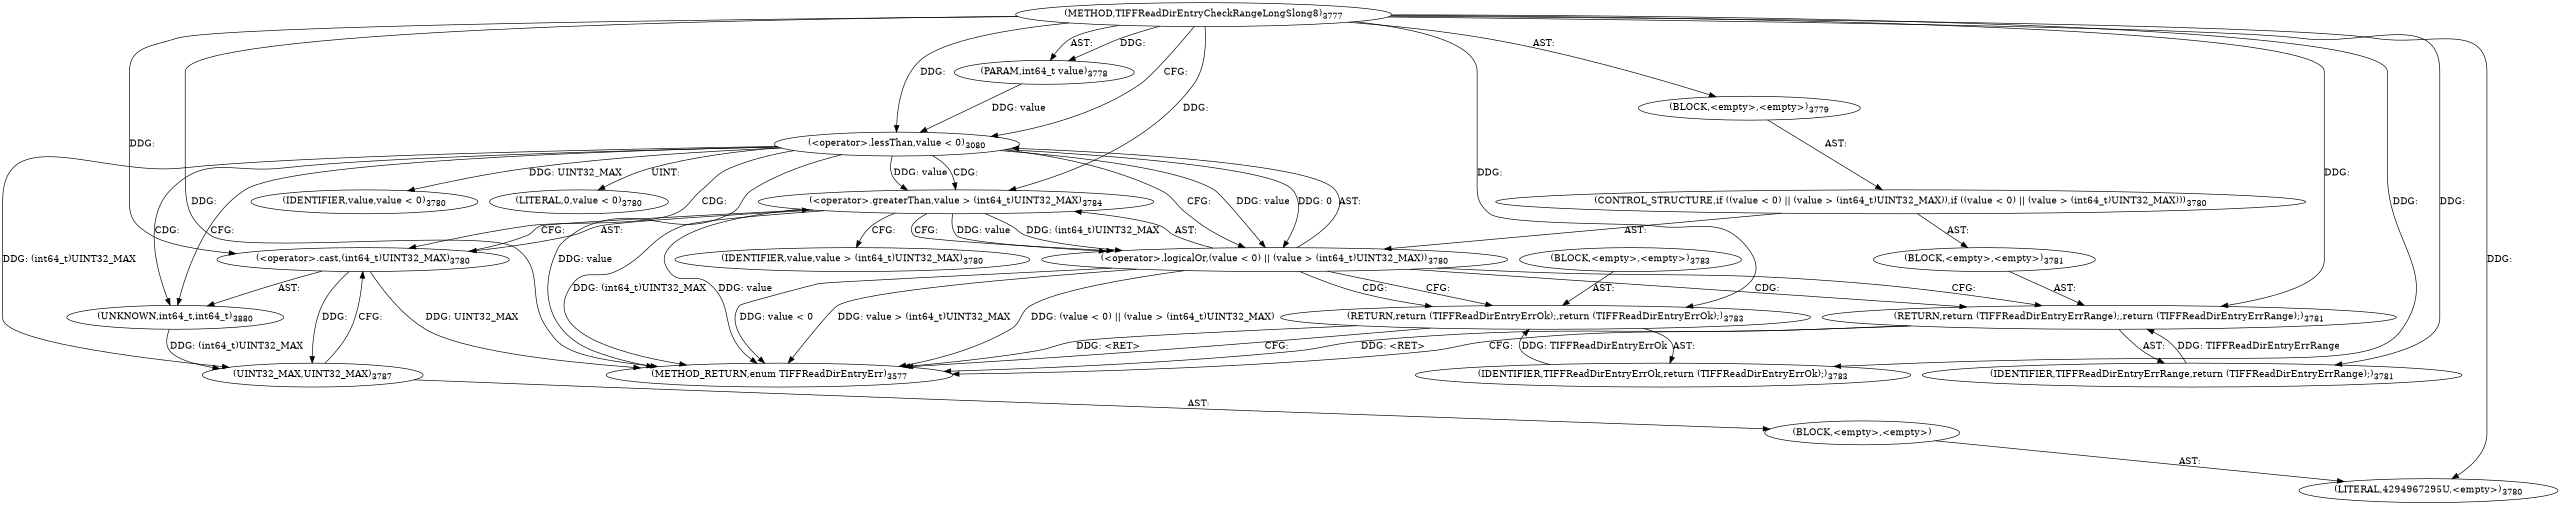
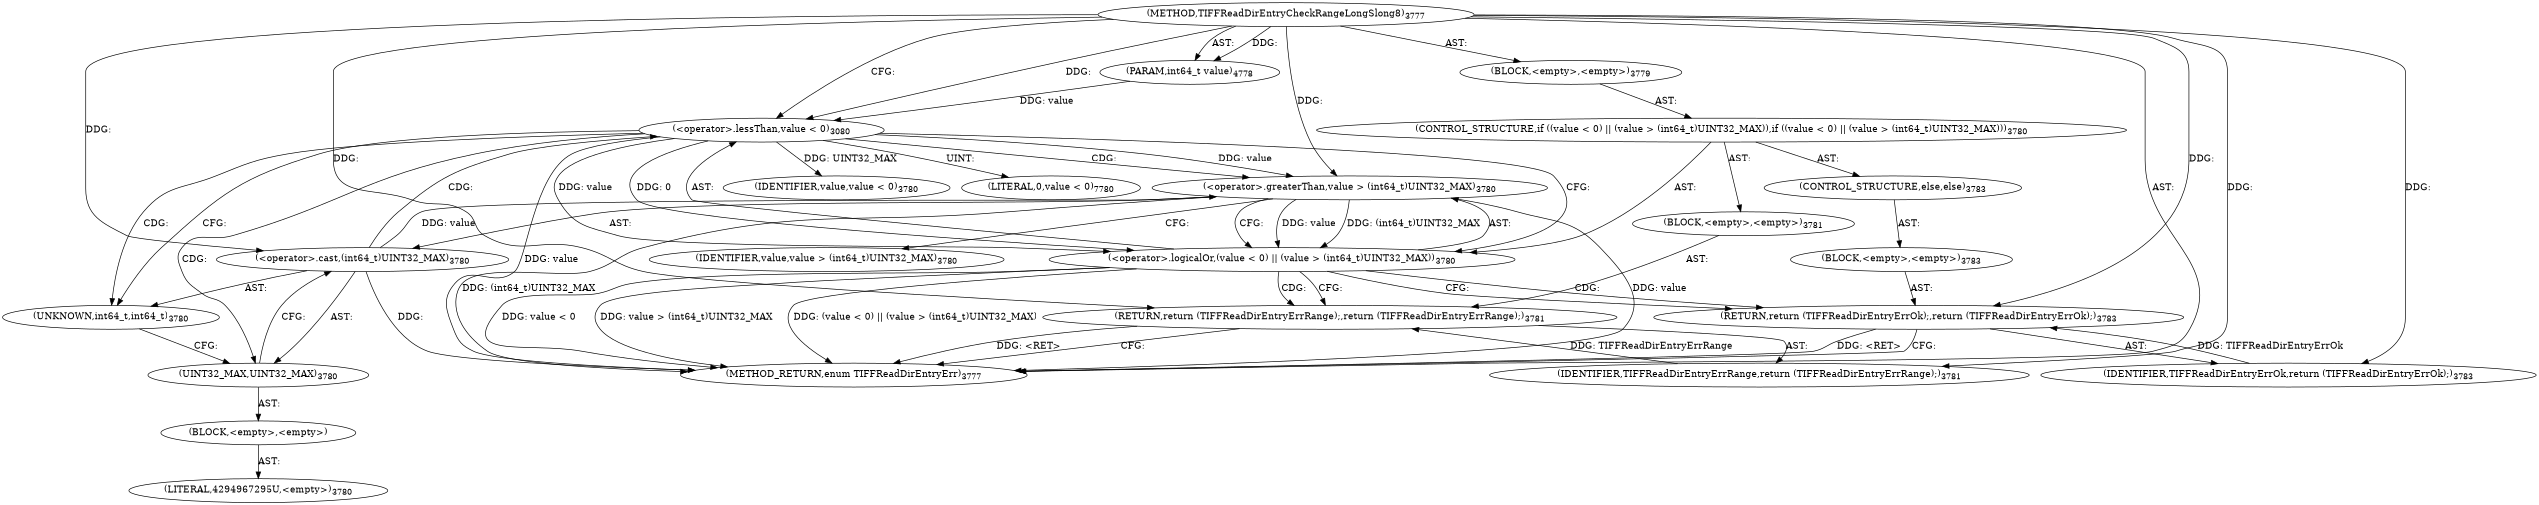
(2233, 29) -> none
(1098, 71) -> (1243, 71)
none -> (1893, 188)
(632, 201) -> (1104, 187)
(1092, 201) -> (1486, 187)
(205, 202) -> (2165, 188)
(682, 209) -> (495, 158)
(555, 231) -> (449, 224)
(69, 260) -> (196, 260)
(243, 316) -> (179, 316)
(336, 317) -> (343, 317)
(472, 317) -> (412, 317)
(237, 346) -> (208, 346)
(382, 374) -> (328, 374)
(897, 374) -> (972, 374)
